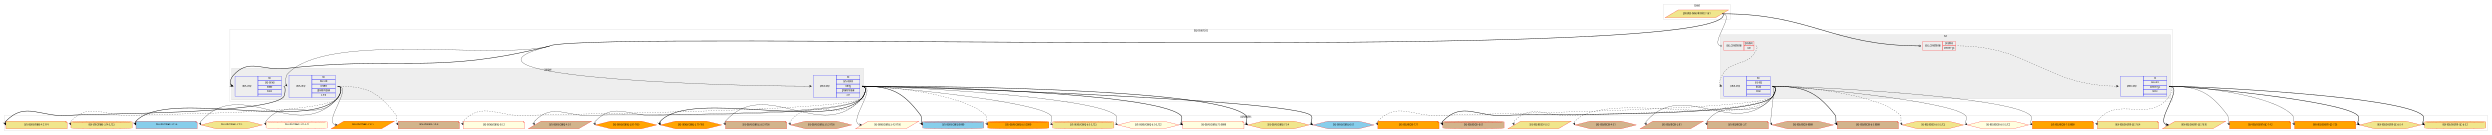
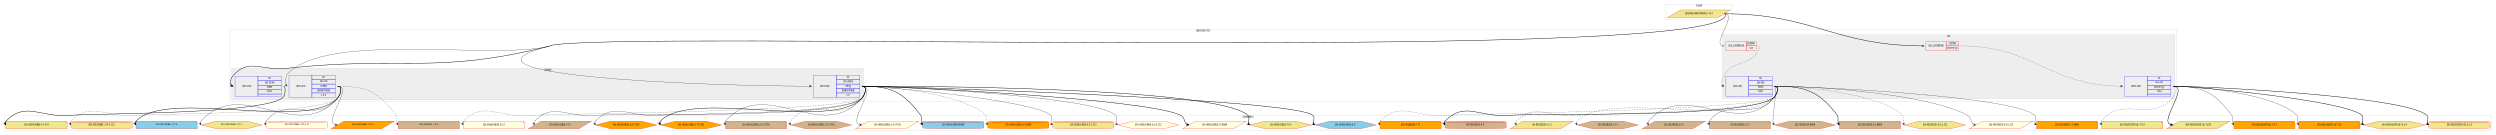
(1213, 125) -> (1214, 125)
(1998, 125) -> (2001, 125)
